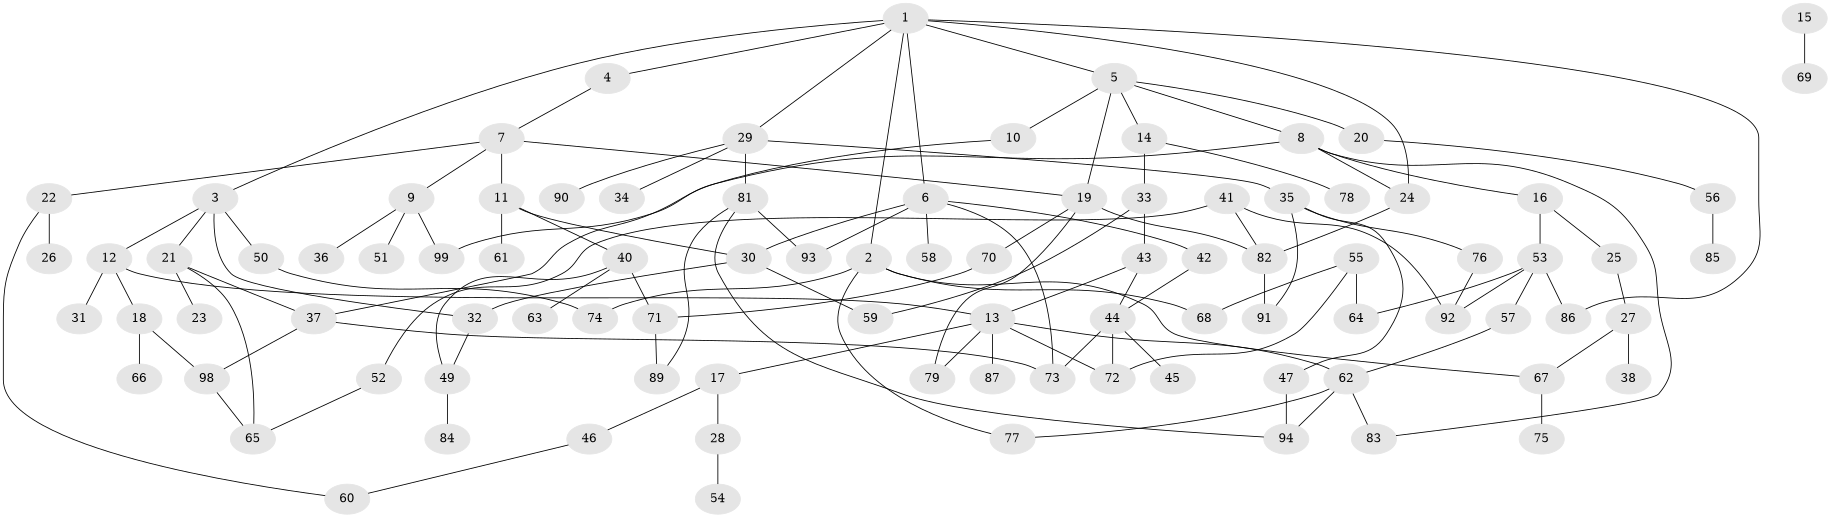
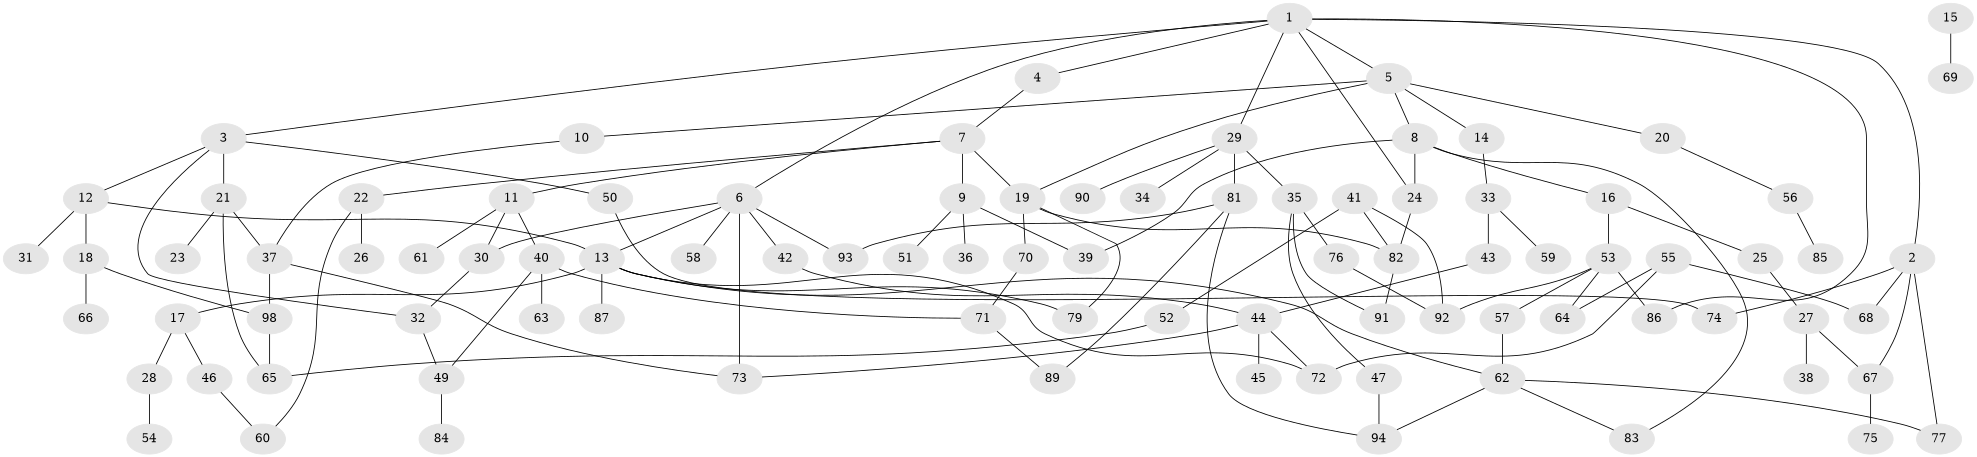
(1347, 199) -> none
(442, 259) -> (1086, 259)
(810, 289) -> none
(1055, 295) -> (671, 229)
